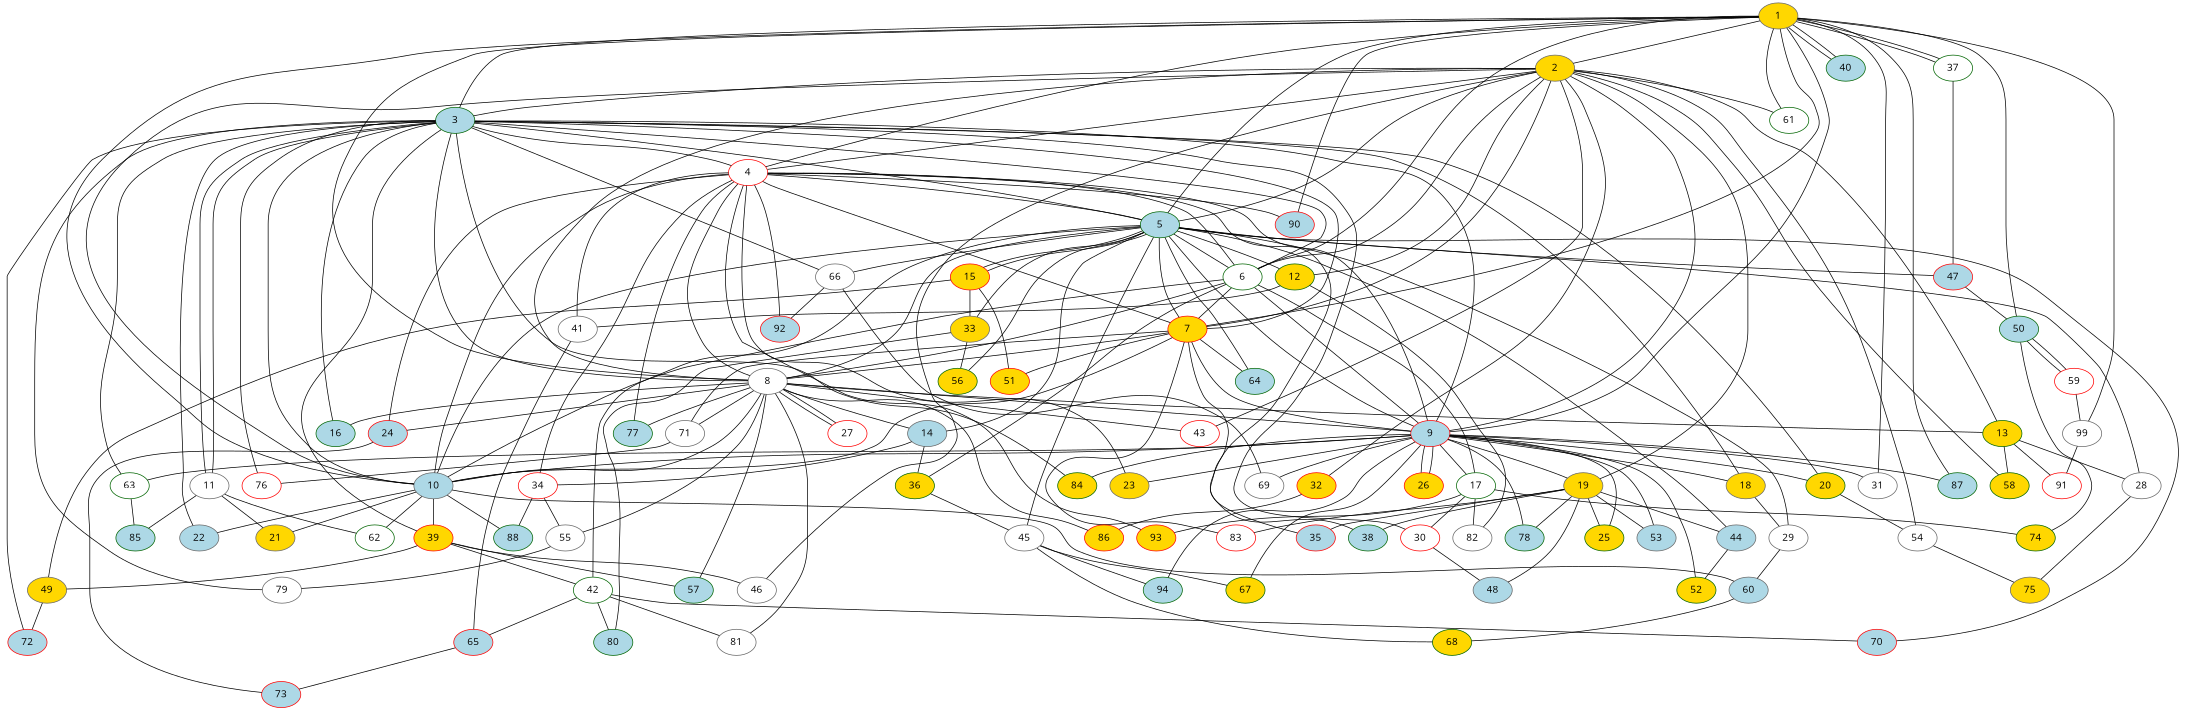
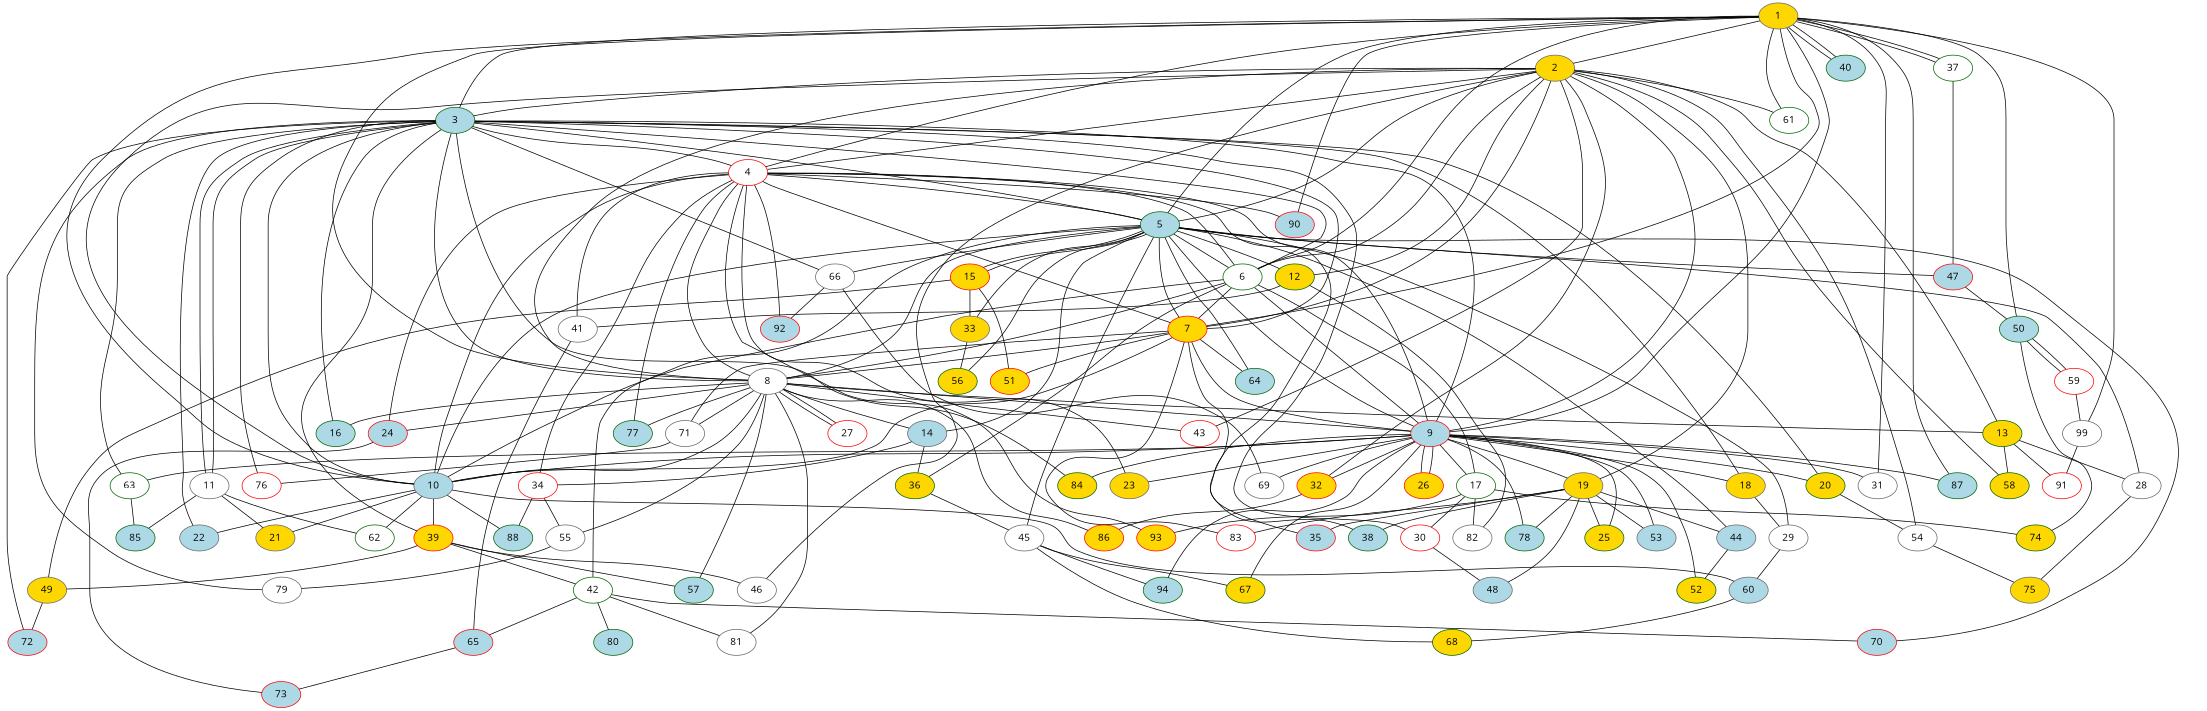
(709, 368) -> none
none -> (1373, 460)
